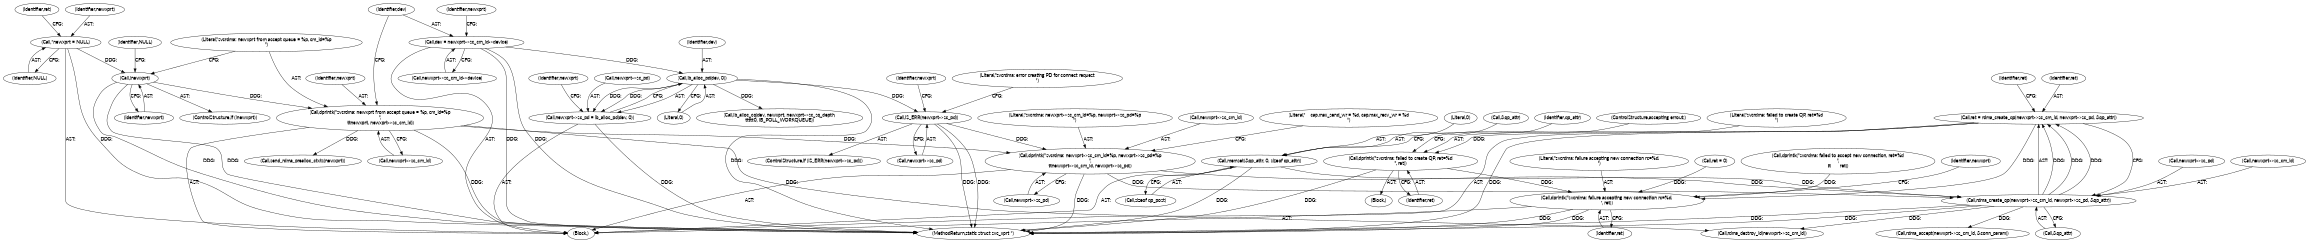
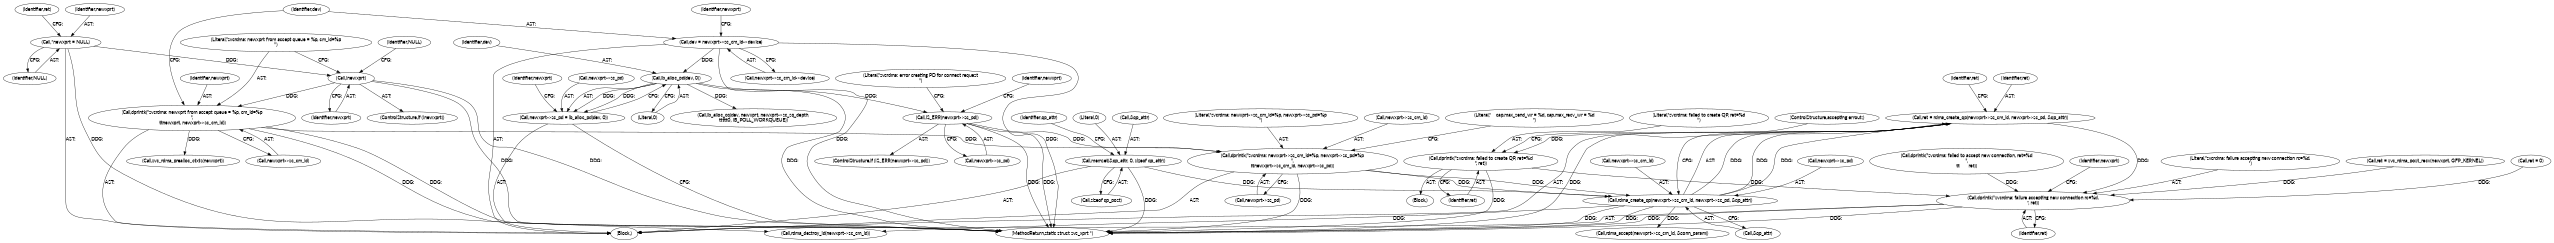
(303, 161) -> (183, 161)
none -> (2425, 161)
(668, 183) -> (685, 183)
